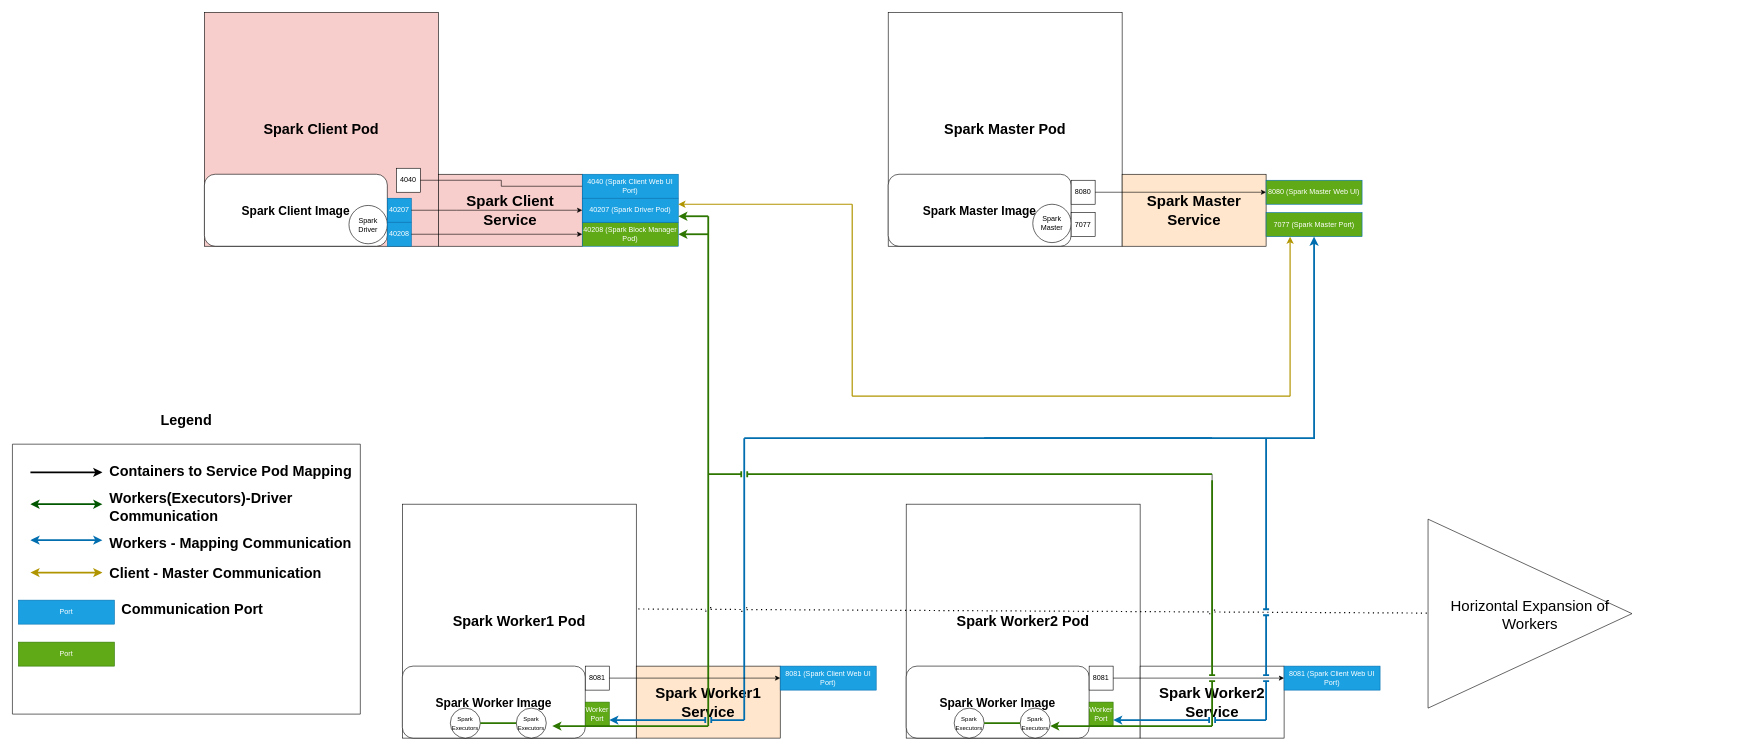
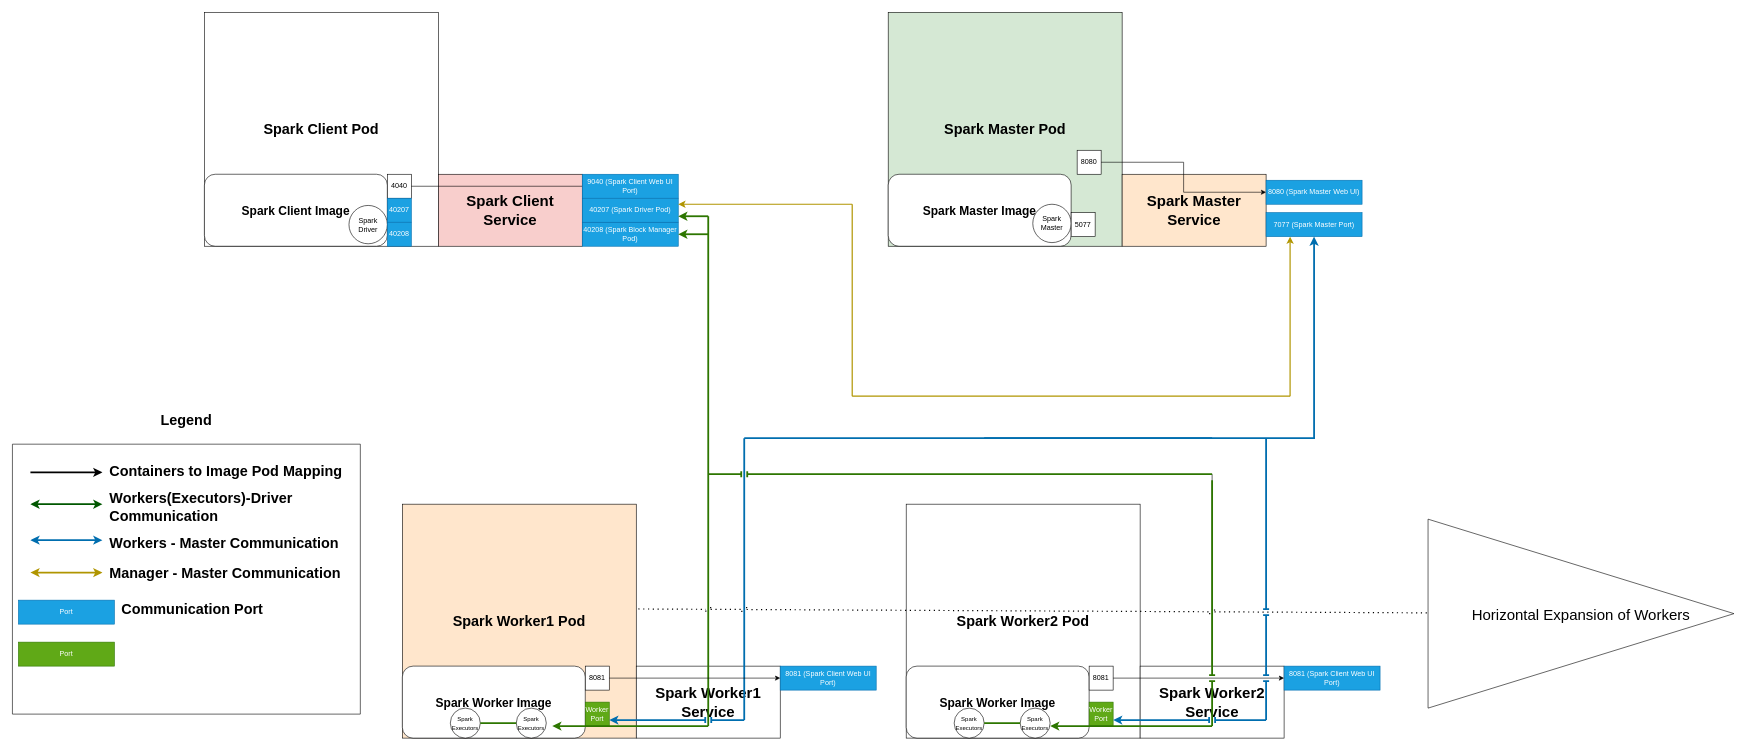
(321, 129) -> (321, 129)
(1005, 129) -> (1005, 129)
(408, 180) -> (399, 186)
(630, 186) -> (630, 186)
(1083, 192) -> (1089, 162)
(1314, 192) -> (1314, 192)
(425, 210) -> none
(1083, 225) -> (1083, 225)
(1314, 225) -> (1314, 225)
(425, 234) -> none
(630, 234) -> (630, 234)
(229, 471) -> (223, 471)
(223, 543) -> (221, 543)
(213, 573) -> (221, 573)
(1530, 614) -> (1581, 614)
(519, 621) -> (519, 621)
(708, 702) -> (708, 702)
